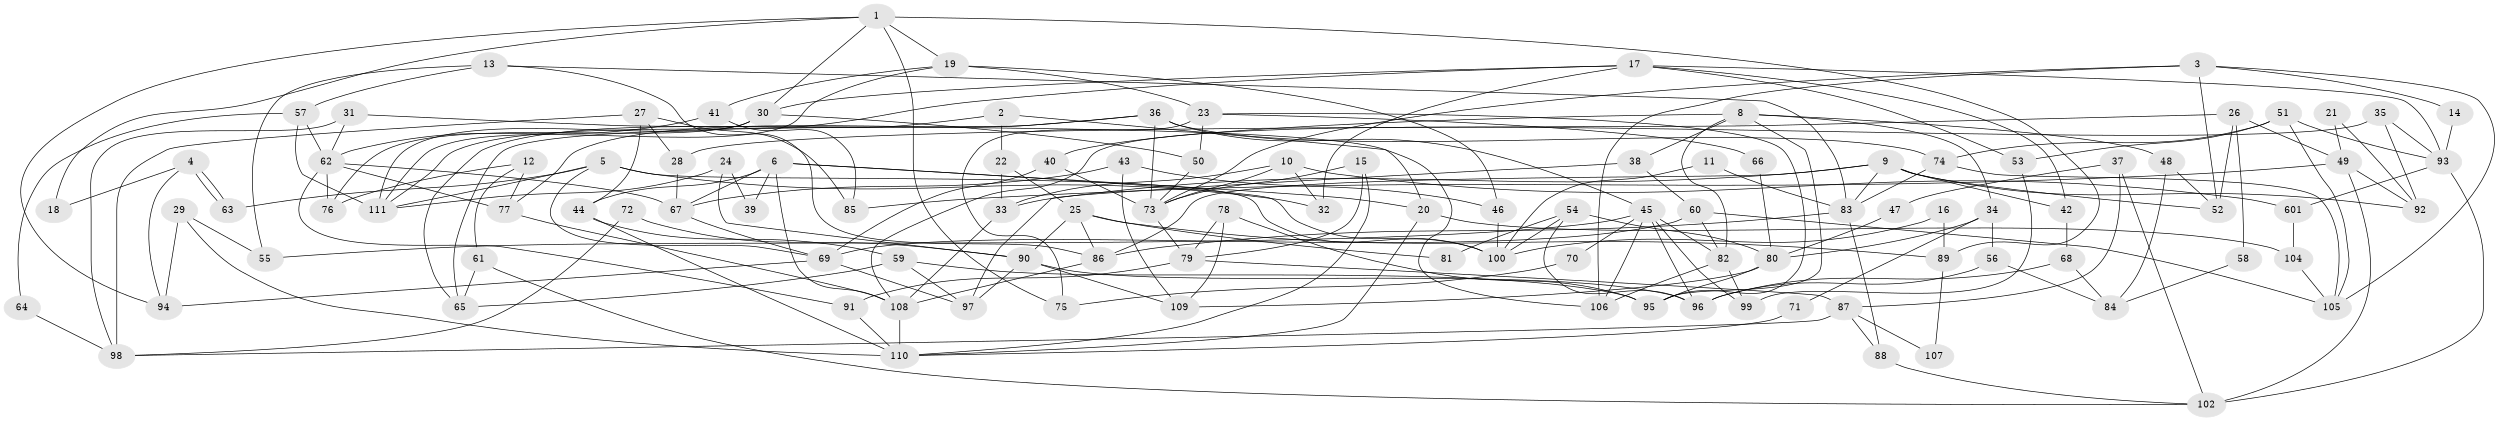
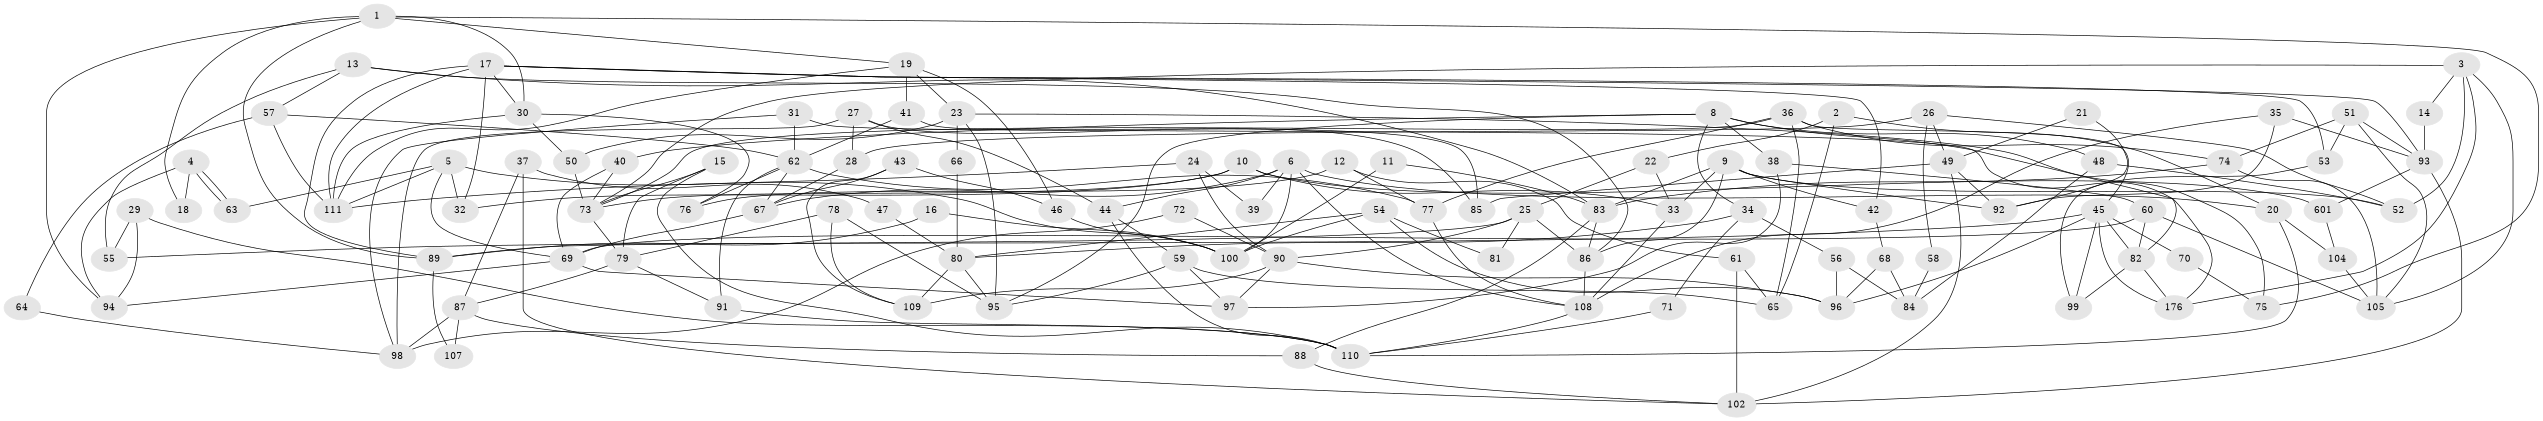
none -> (317, 154)
(1600, 308) -> (2174, 308)
